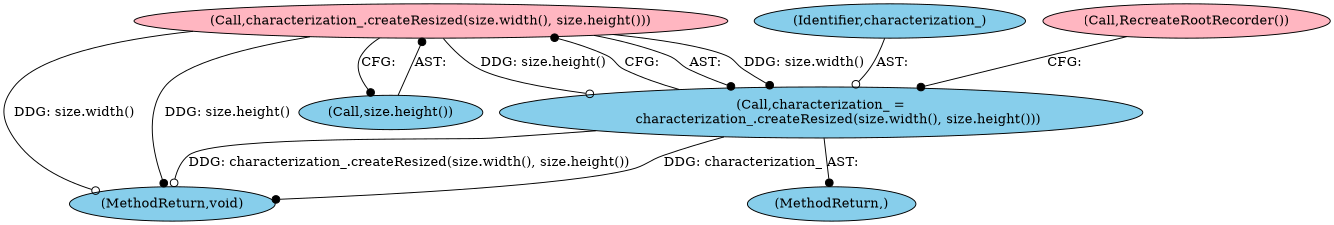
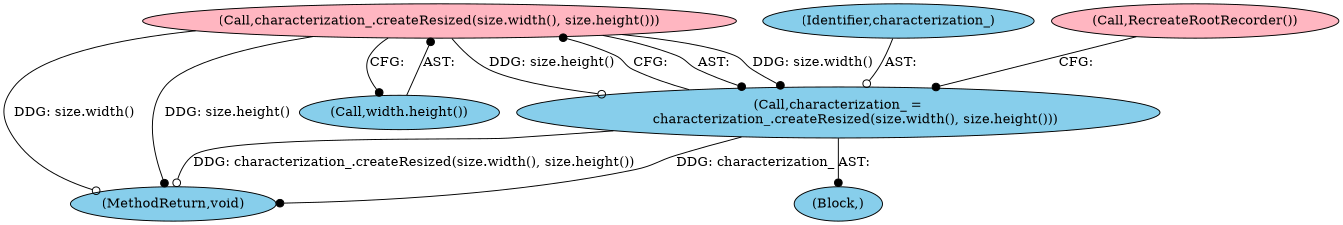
(391, 112) -> (399, 112)
(832, 204) -> (838, 204)
